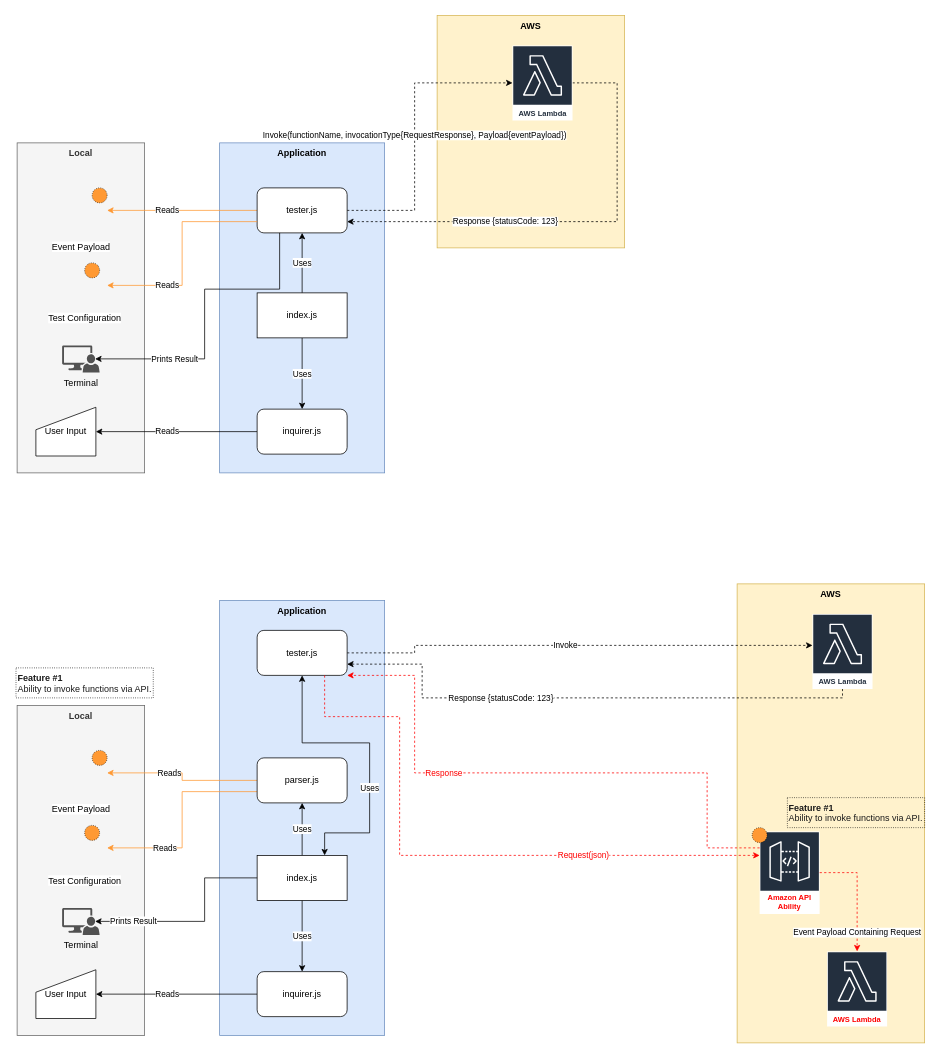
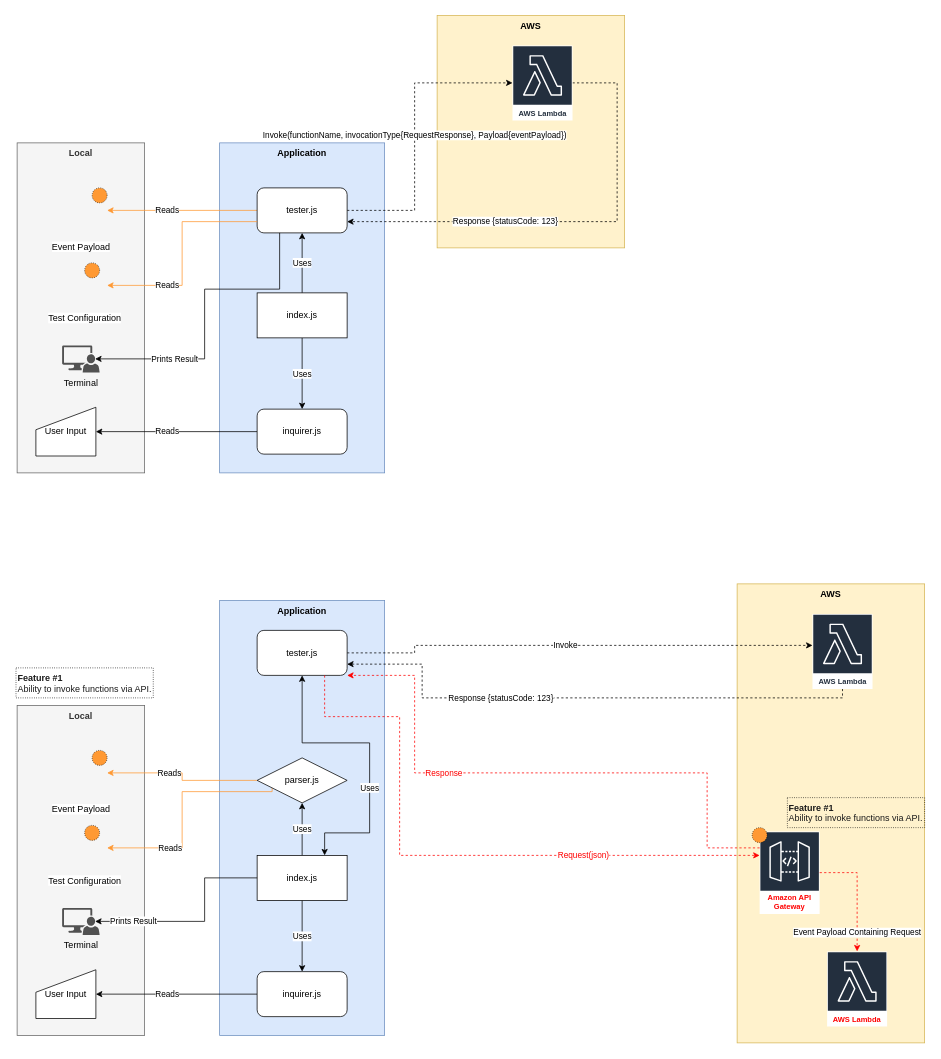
(302, 780) -> (302, 780)
(789, 902) -> (789, 902)
